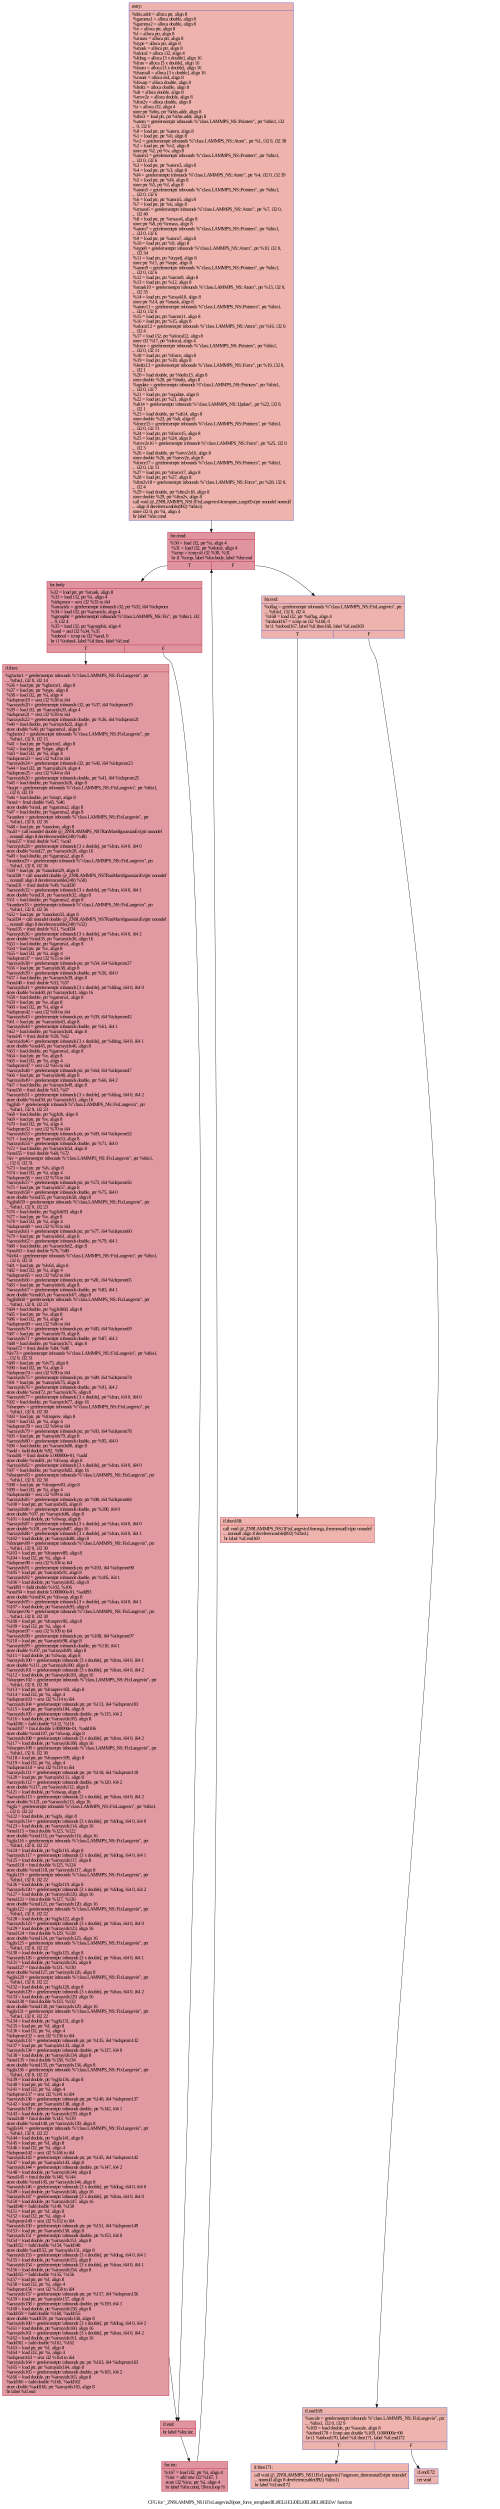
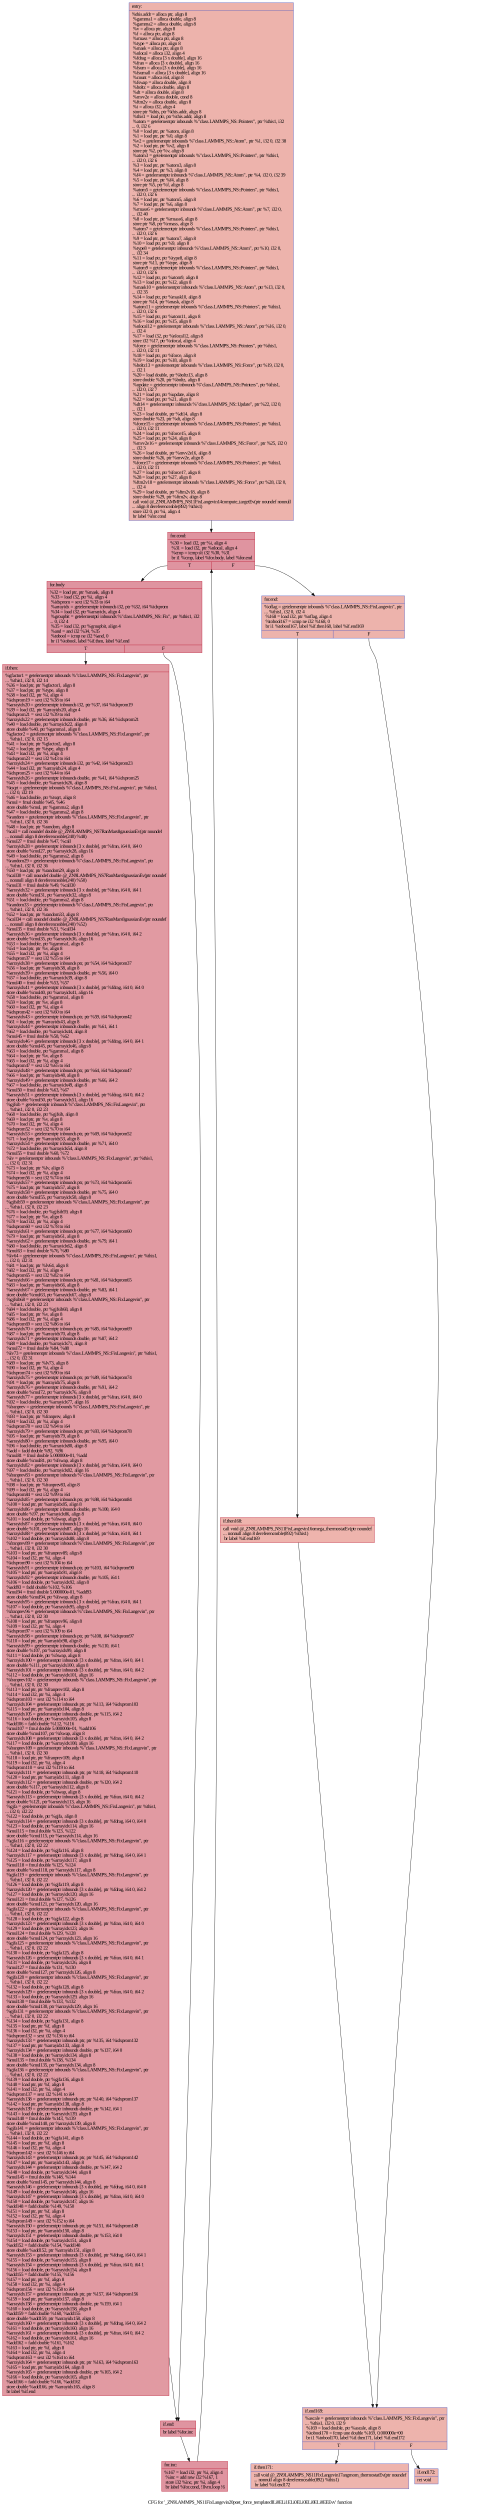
(162, 97) -> (162, 97)
none -> (336, 1973)
